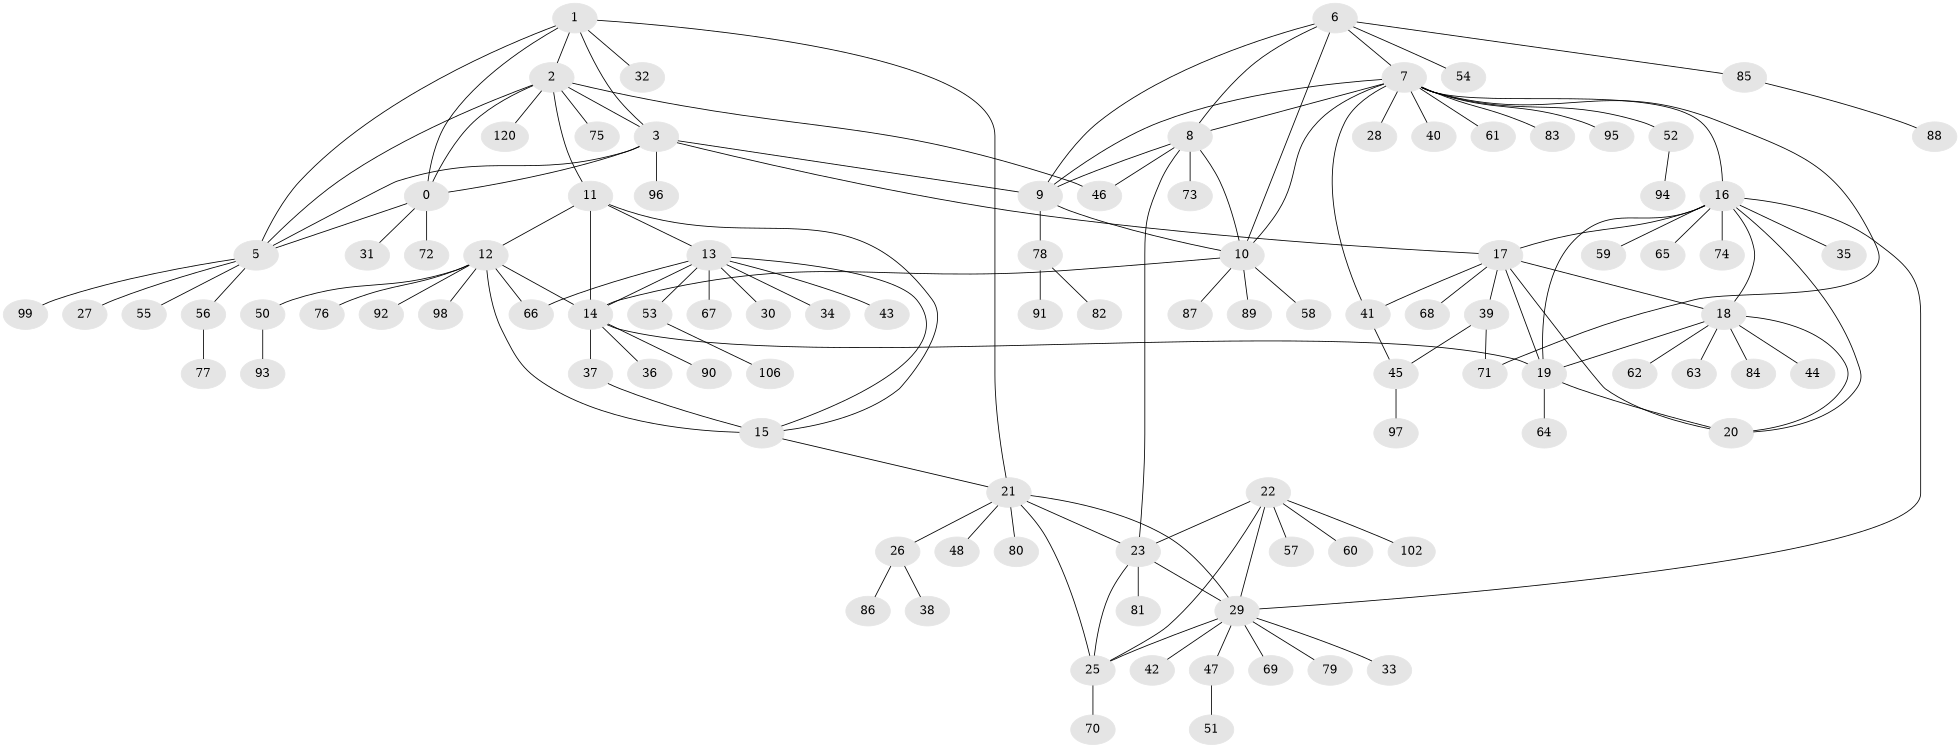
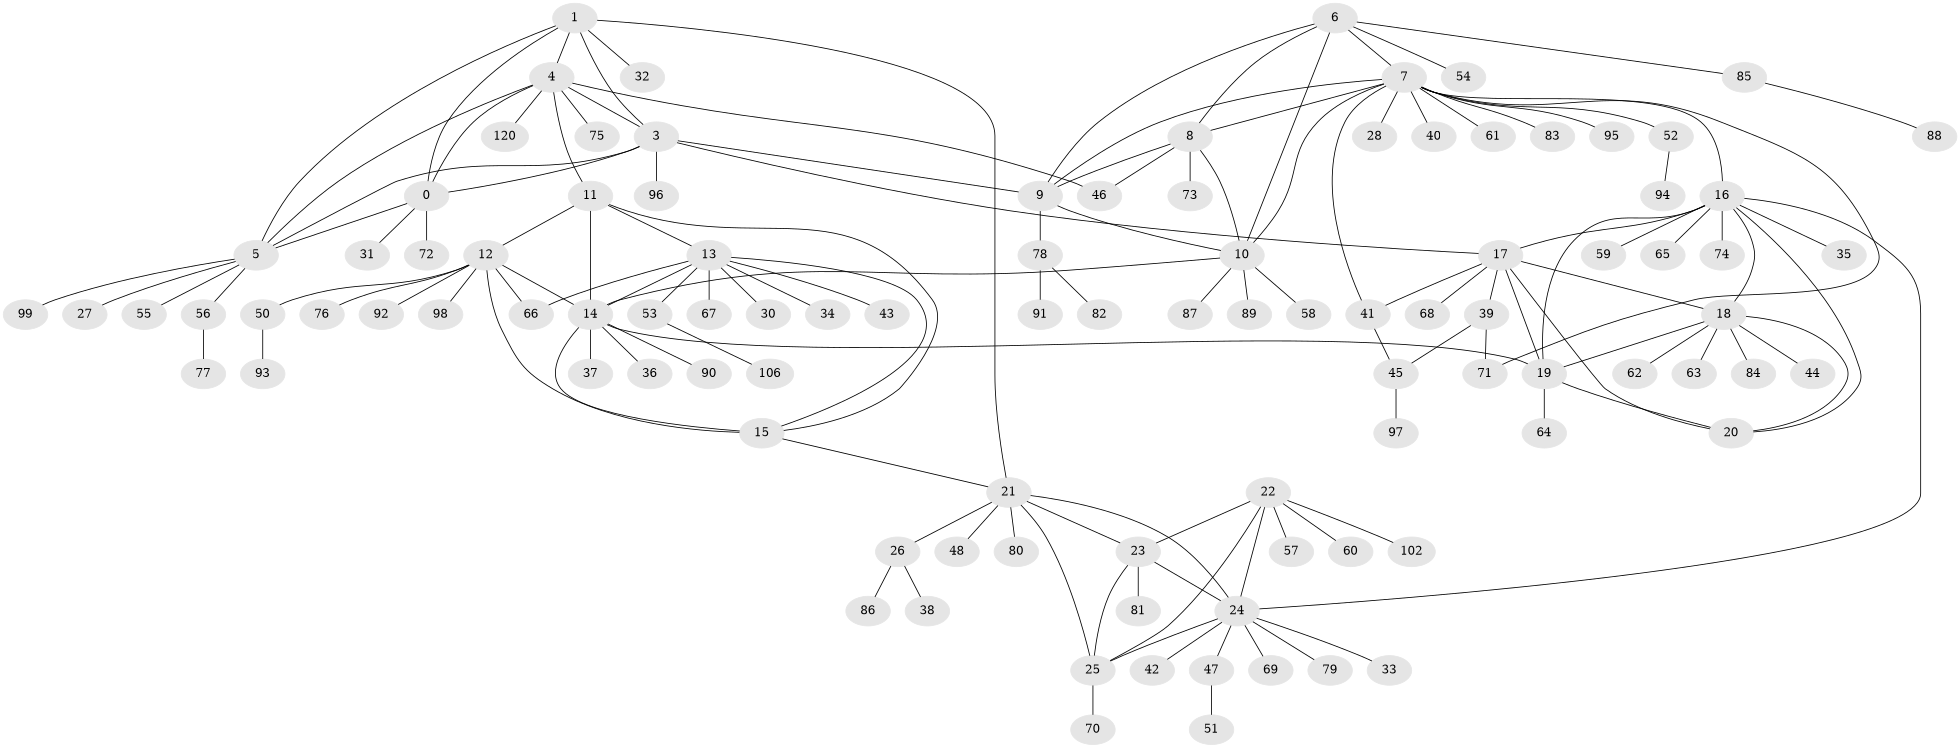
(552, 77) -> (552, 77)
(1145, 330) -> none
(674, 407) -> (558, 384)
(1237, 611) -> (1237, 611)
